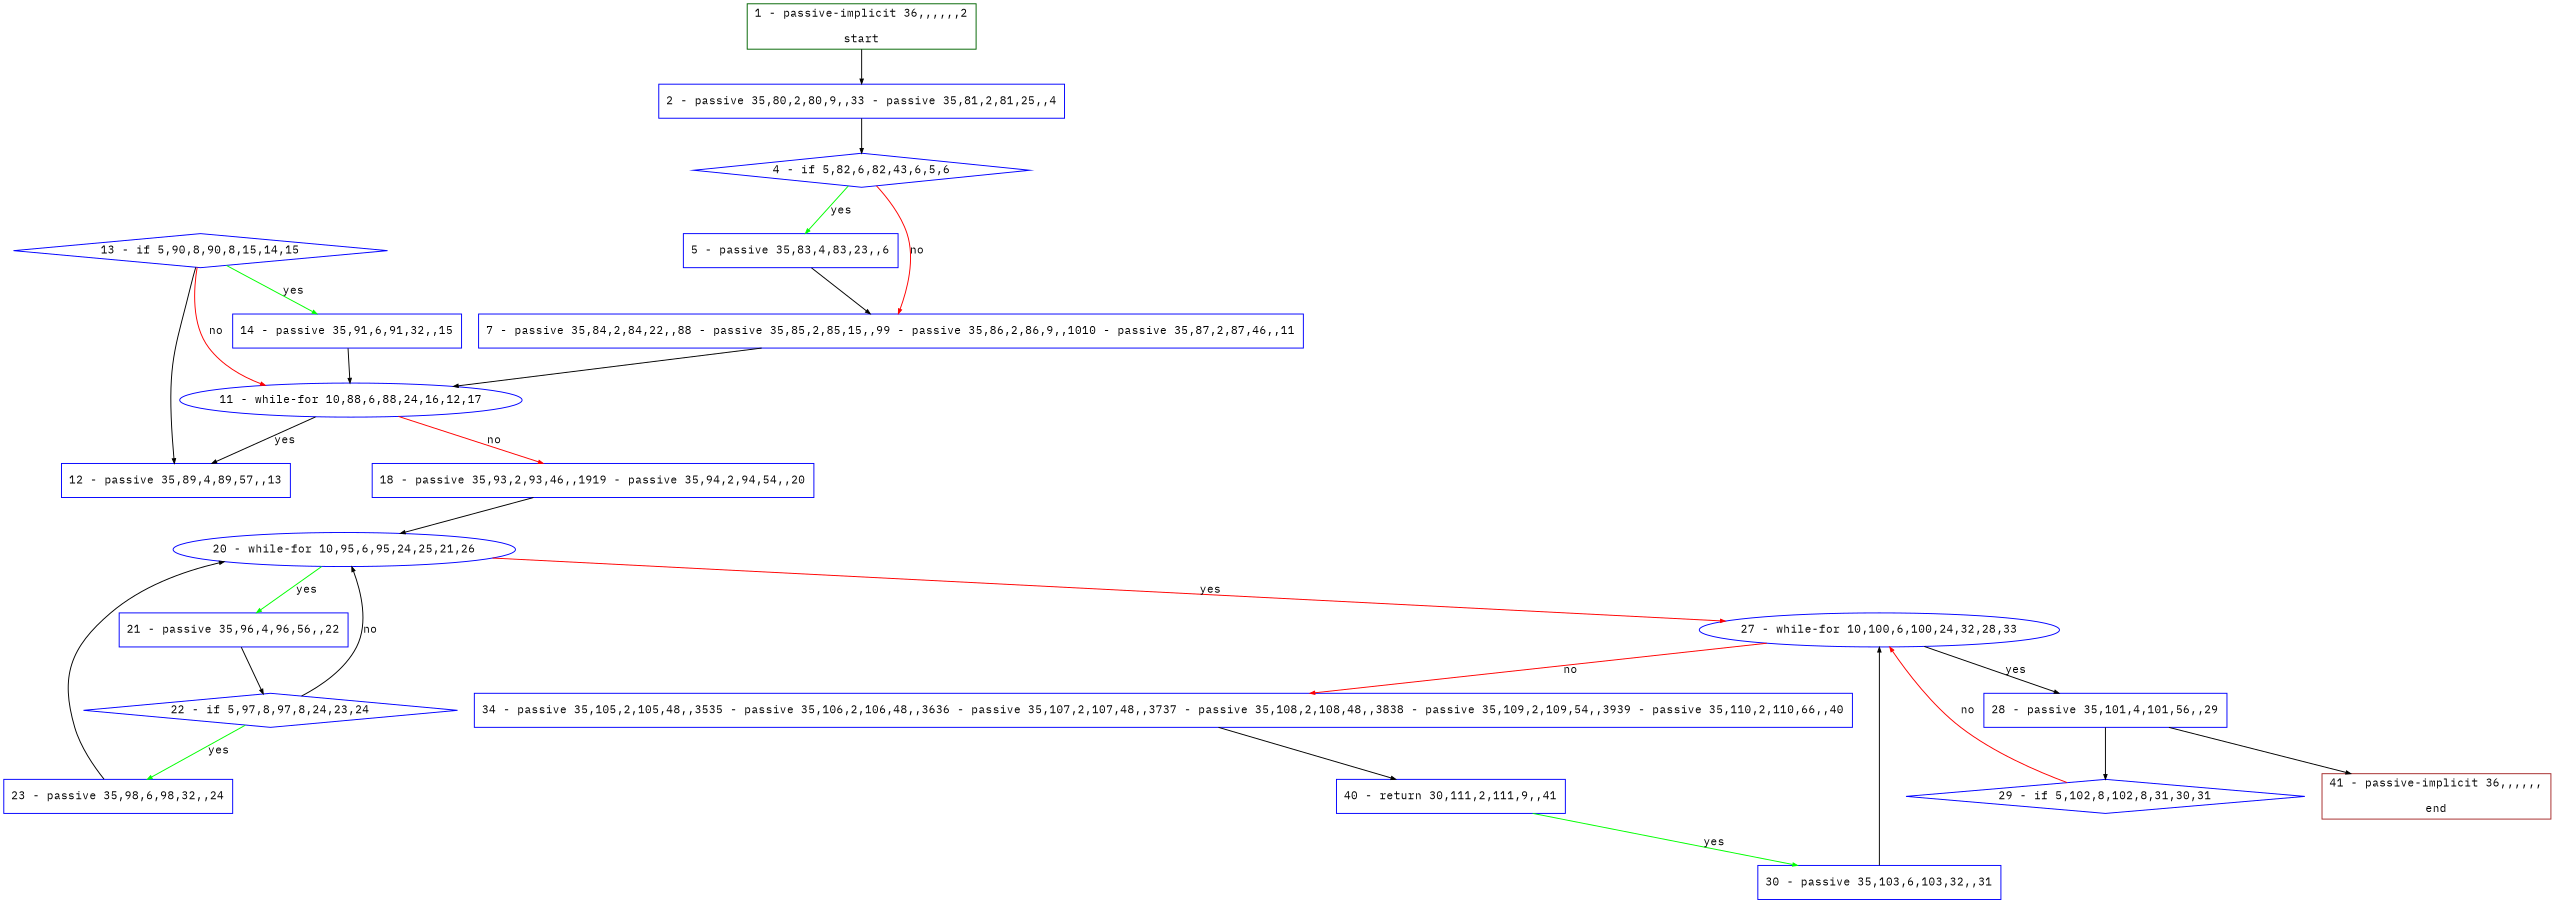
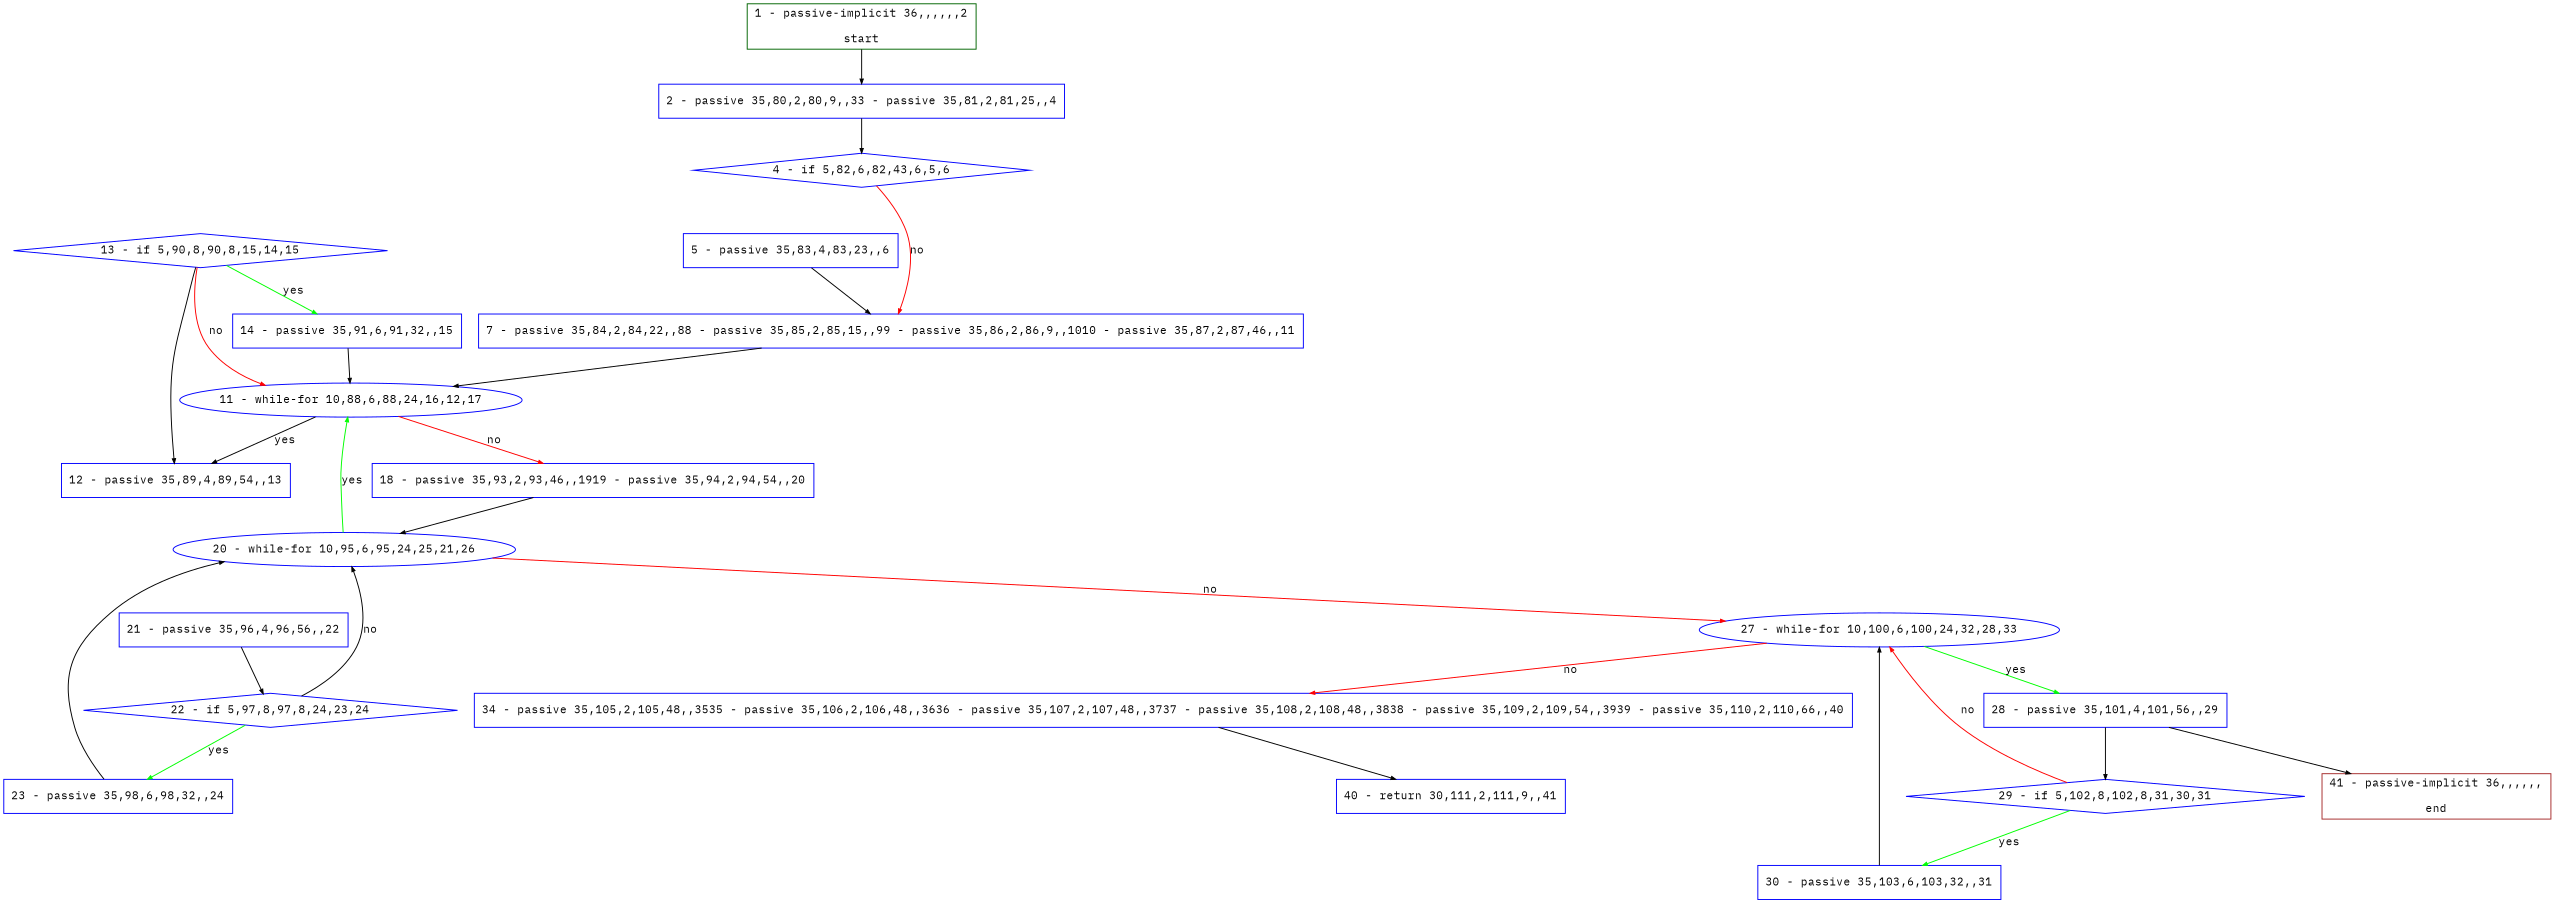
(829, 208) -> none
(176, 480) -> (176, 480)
(291, 588) -> (341, 477)
(1211, 590) -> (1211, 590)
(1989, 669) -> (1989, 669)
(1663, 839) -> (1999, 837)
